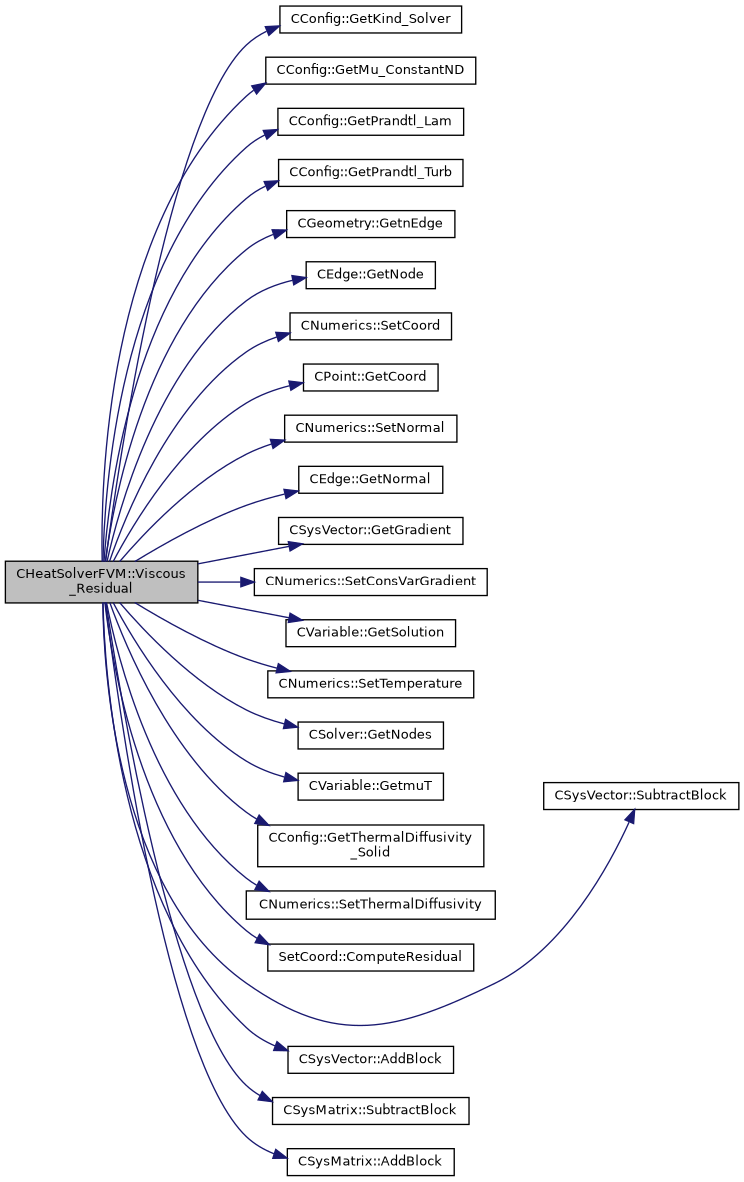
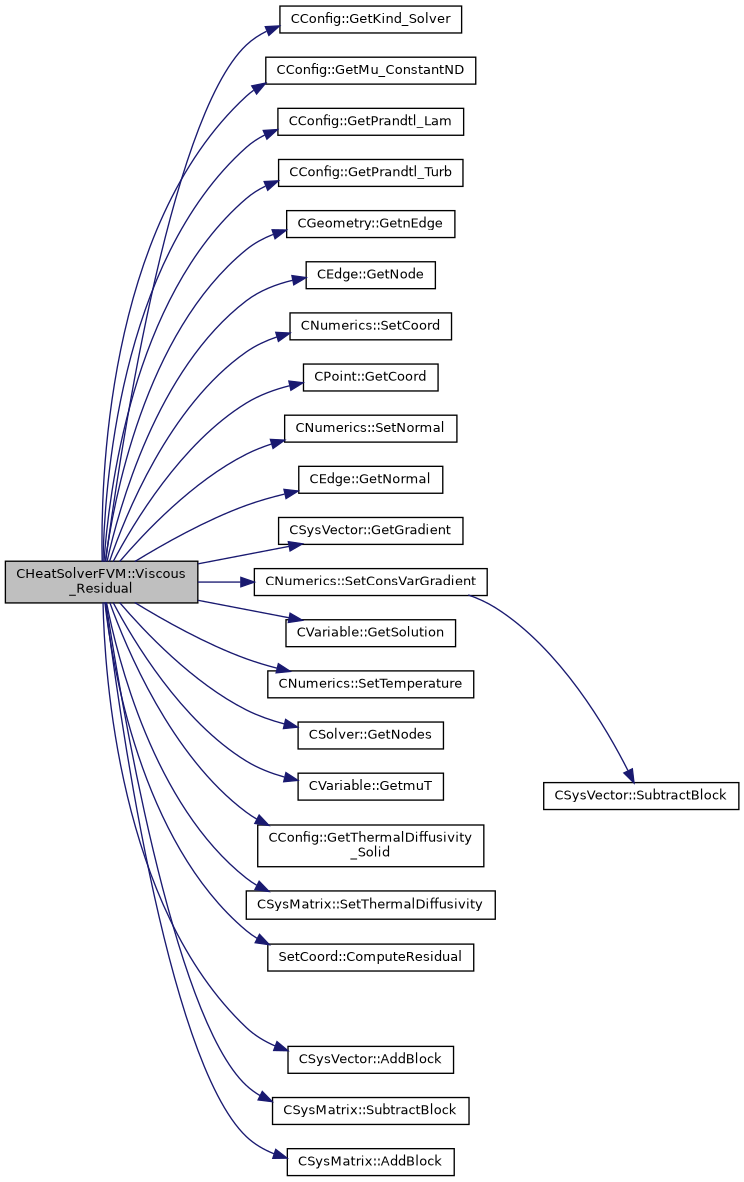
(371, 905) -> (371, 905)
(271, 999) -> (562, 669)
